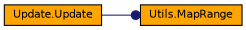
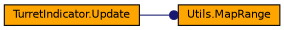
(53, 15) -> (72, 15)
